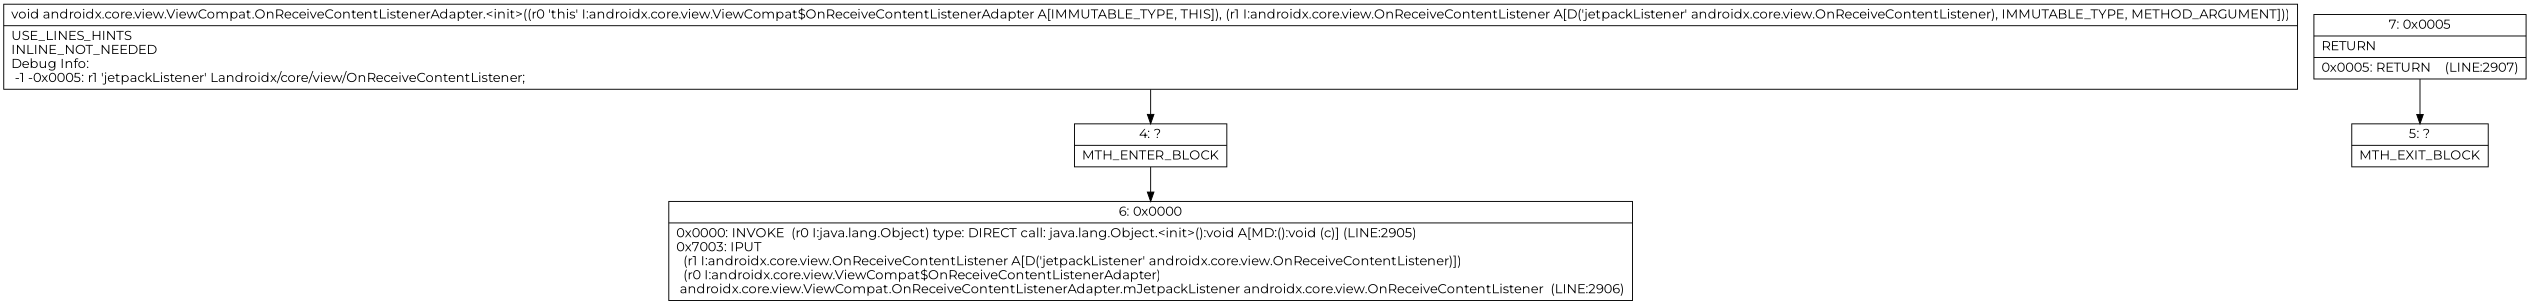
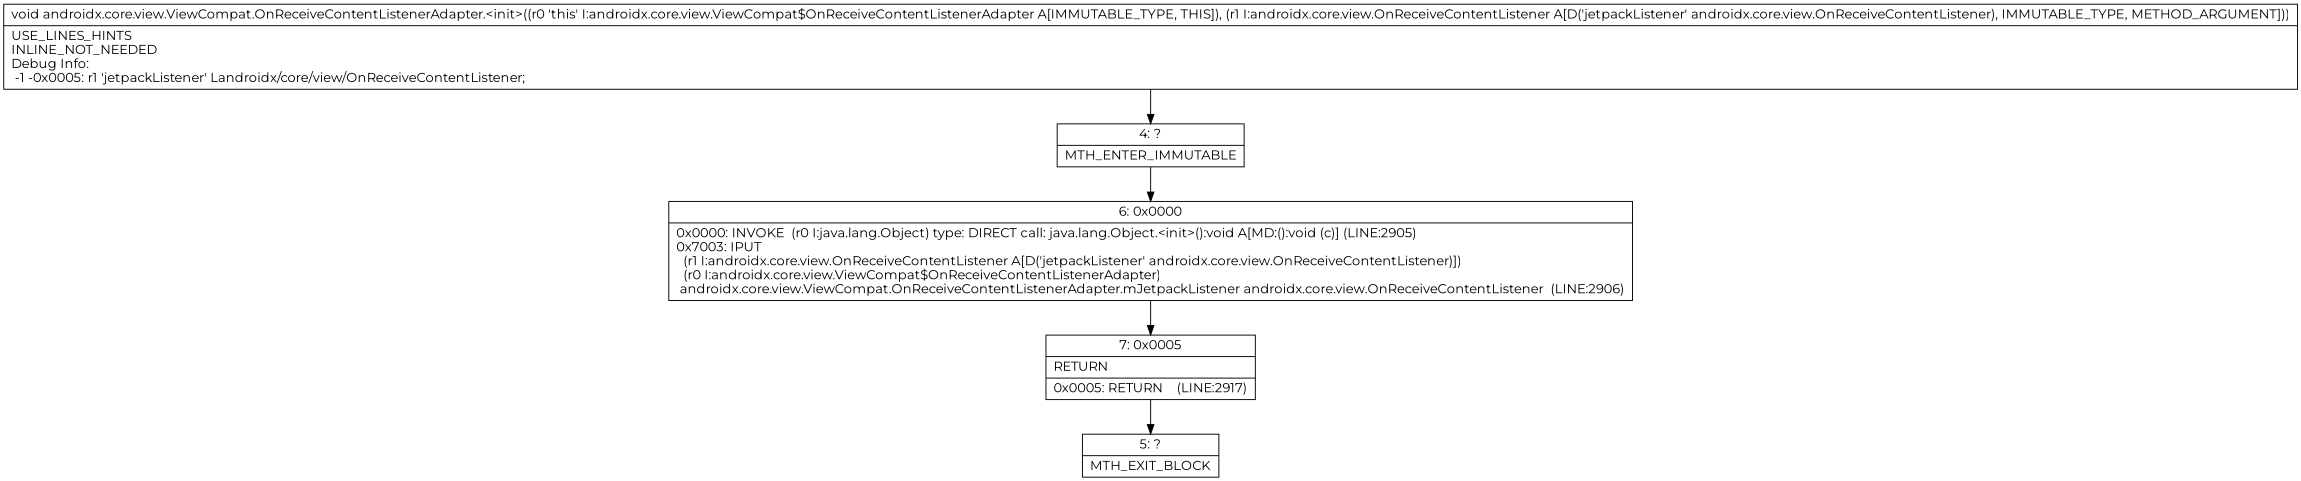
(2420, 68) -> (1151, 388)
(1151, 156) -> (1151, 156)
none -> (1151, 313)
